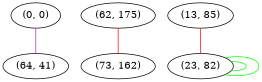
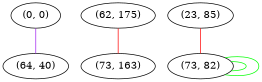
(201, 15) -> (201, 15)
(36, 66) -> (36, 66)
(118, 66) -> (118, 66)
(201, 66) -> (201, 66)
